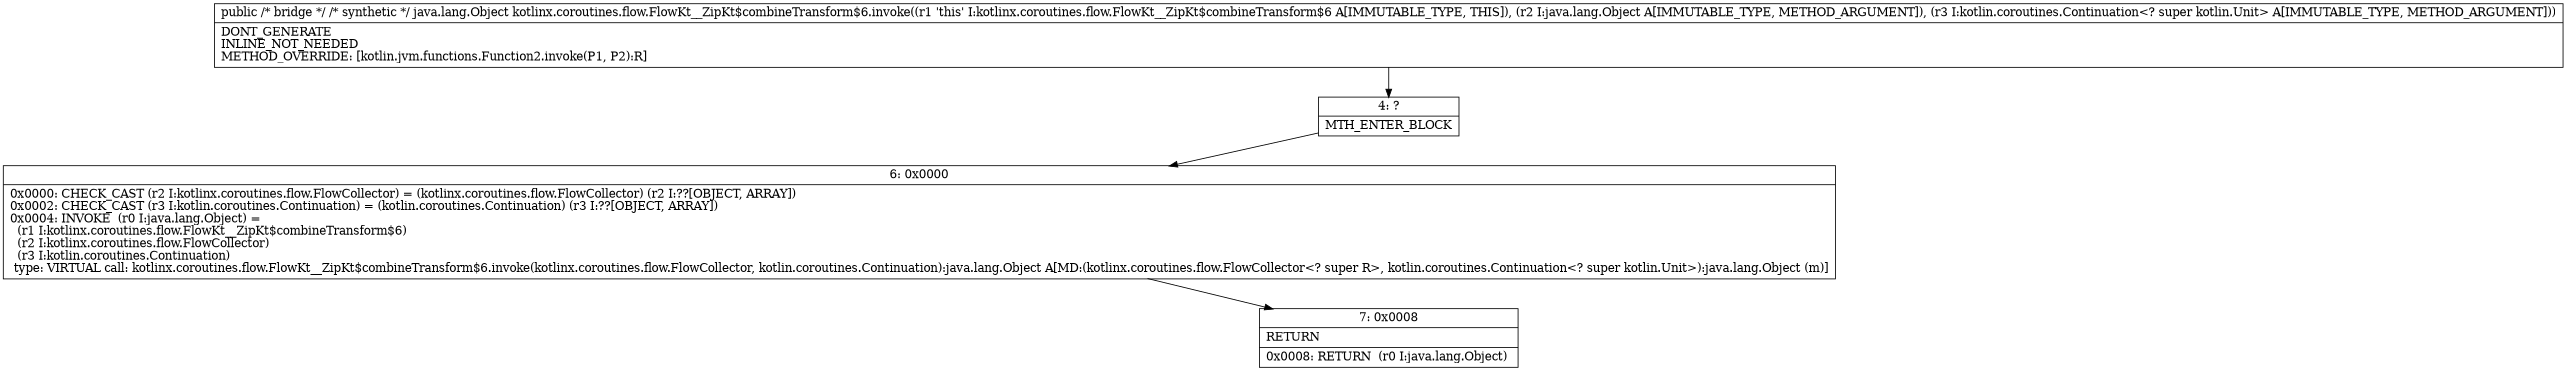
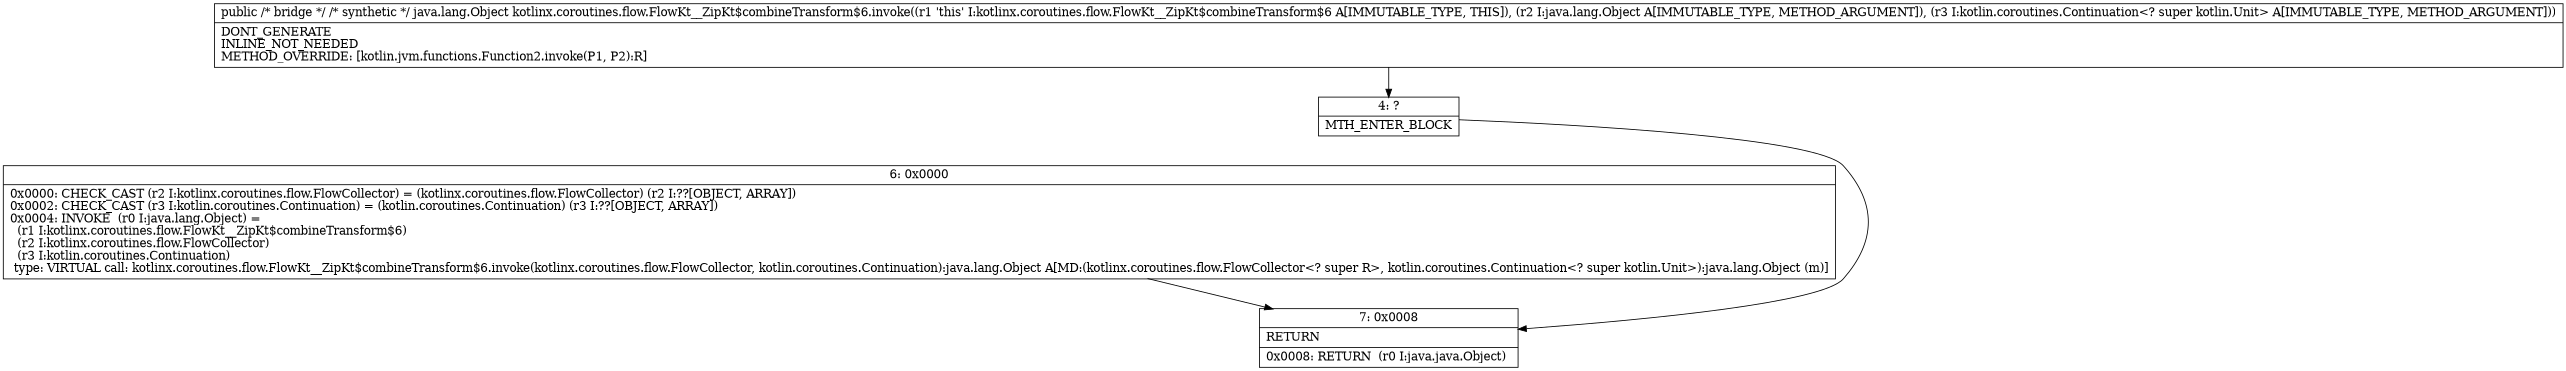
(1248, 149) -> (1860, 190)
(1389, 357) -> (1388, 357)
